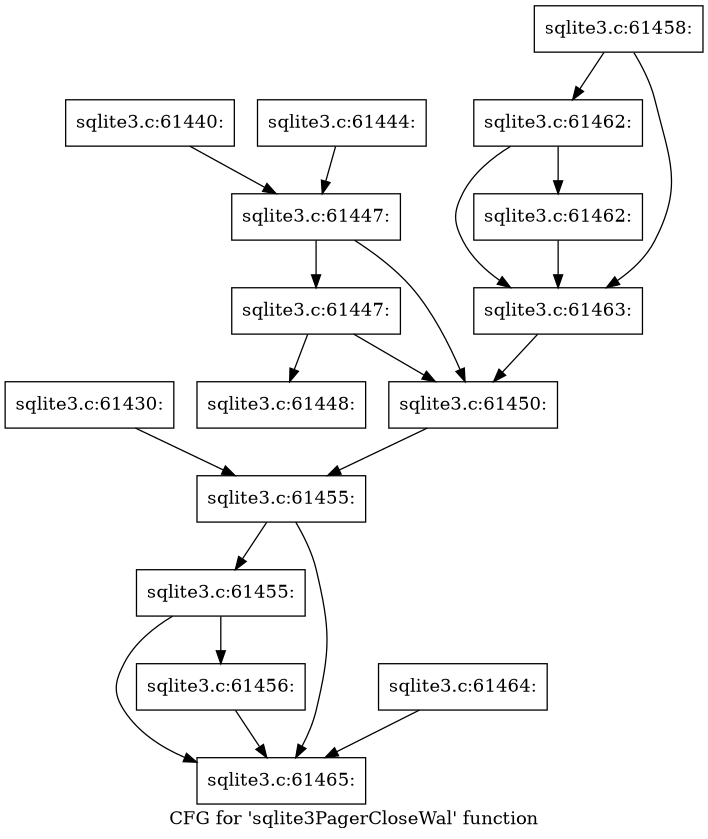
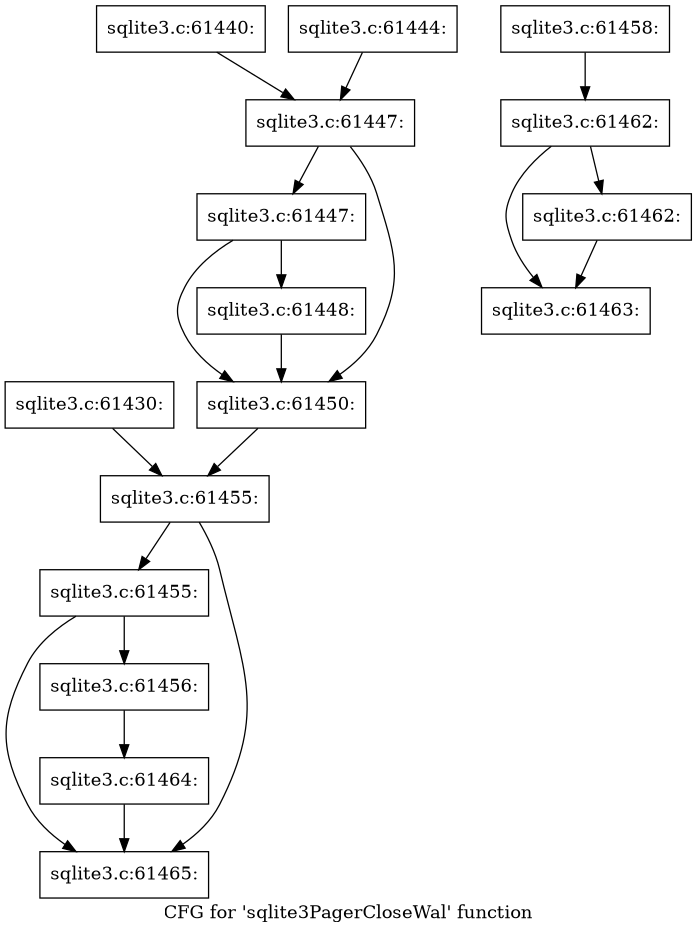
(671, 172) -> none
(520, 353) -> (281, 352)
(247, 728) -> (124, 728)
